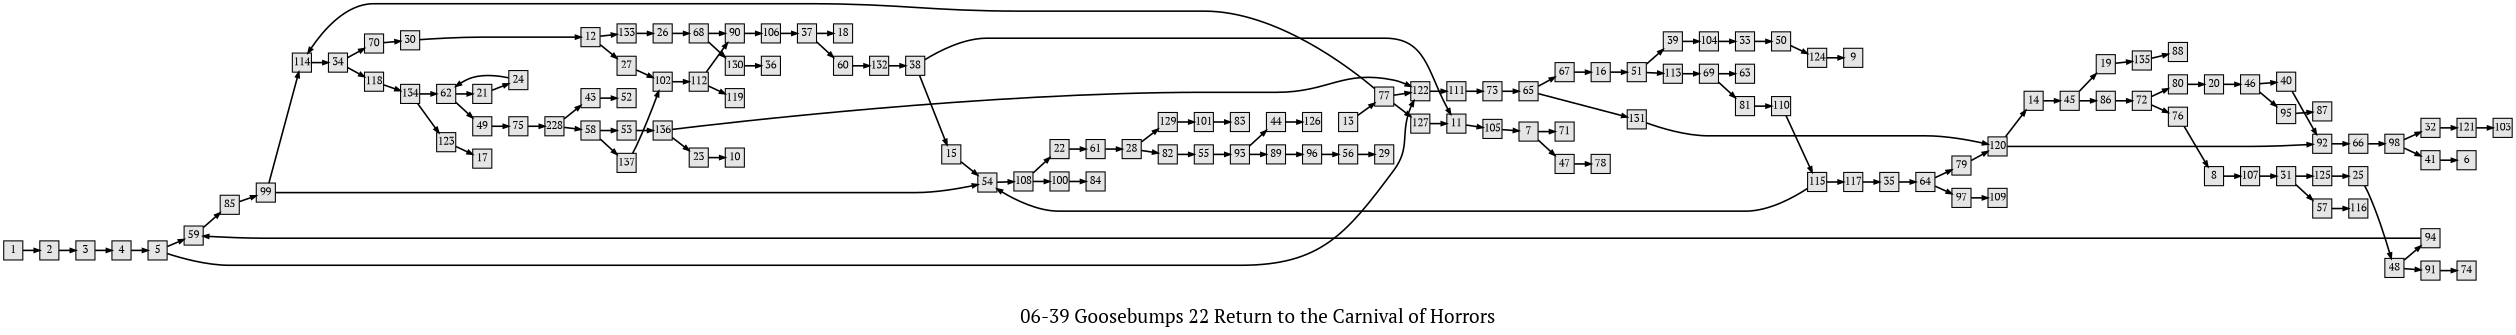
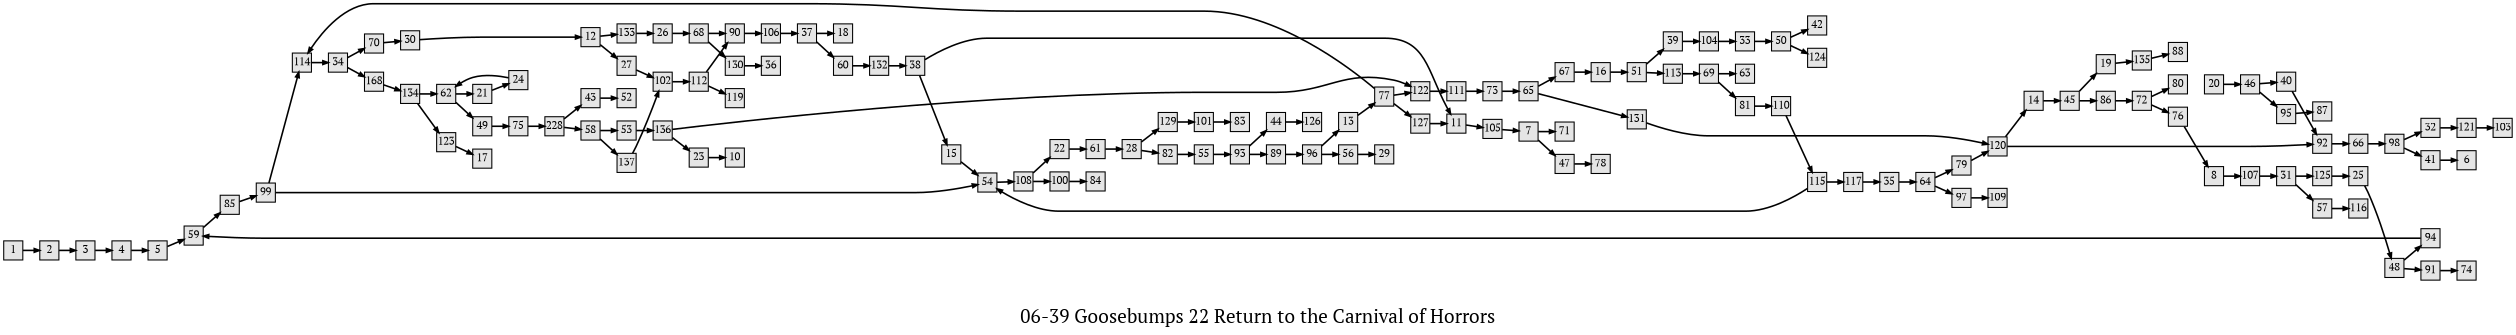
none -> (1817, 25)
(1853, 58) -> none
(374, 82) -> (374, 82)
(2193, 84) -> none
none -> (1328, 140)
(832, 265) -> none
